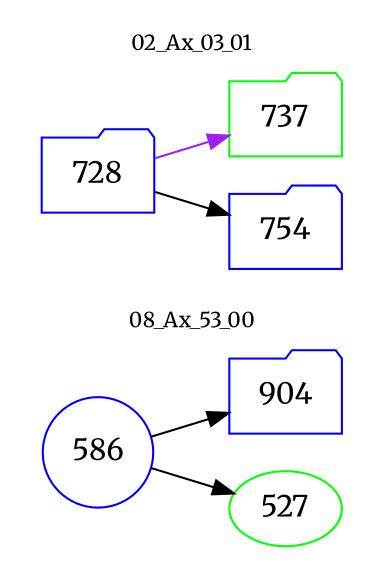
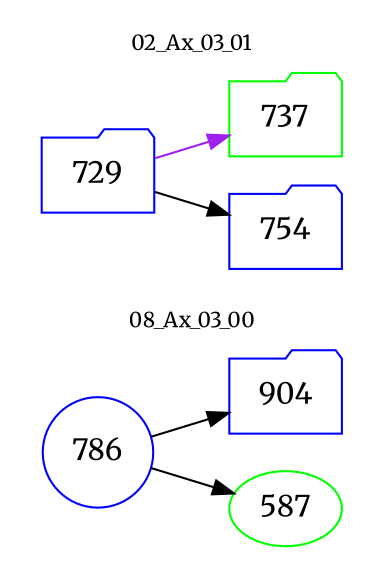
(98, 175) -> (98, 175)
(192, 322) -> (192, 322)
(98, 452) -> (98, 452)
(286, 509) -> (286, 509)
